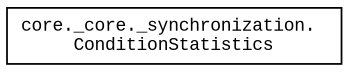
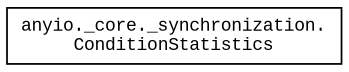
(174, 36) -> (174, 36)
